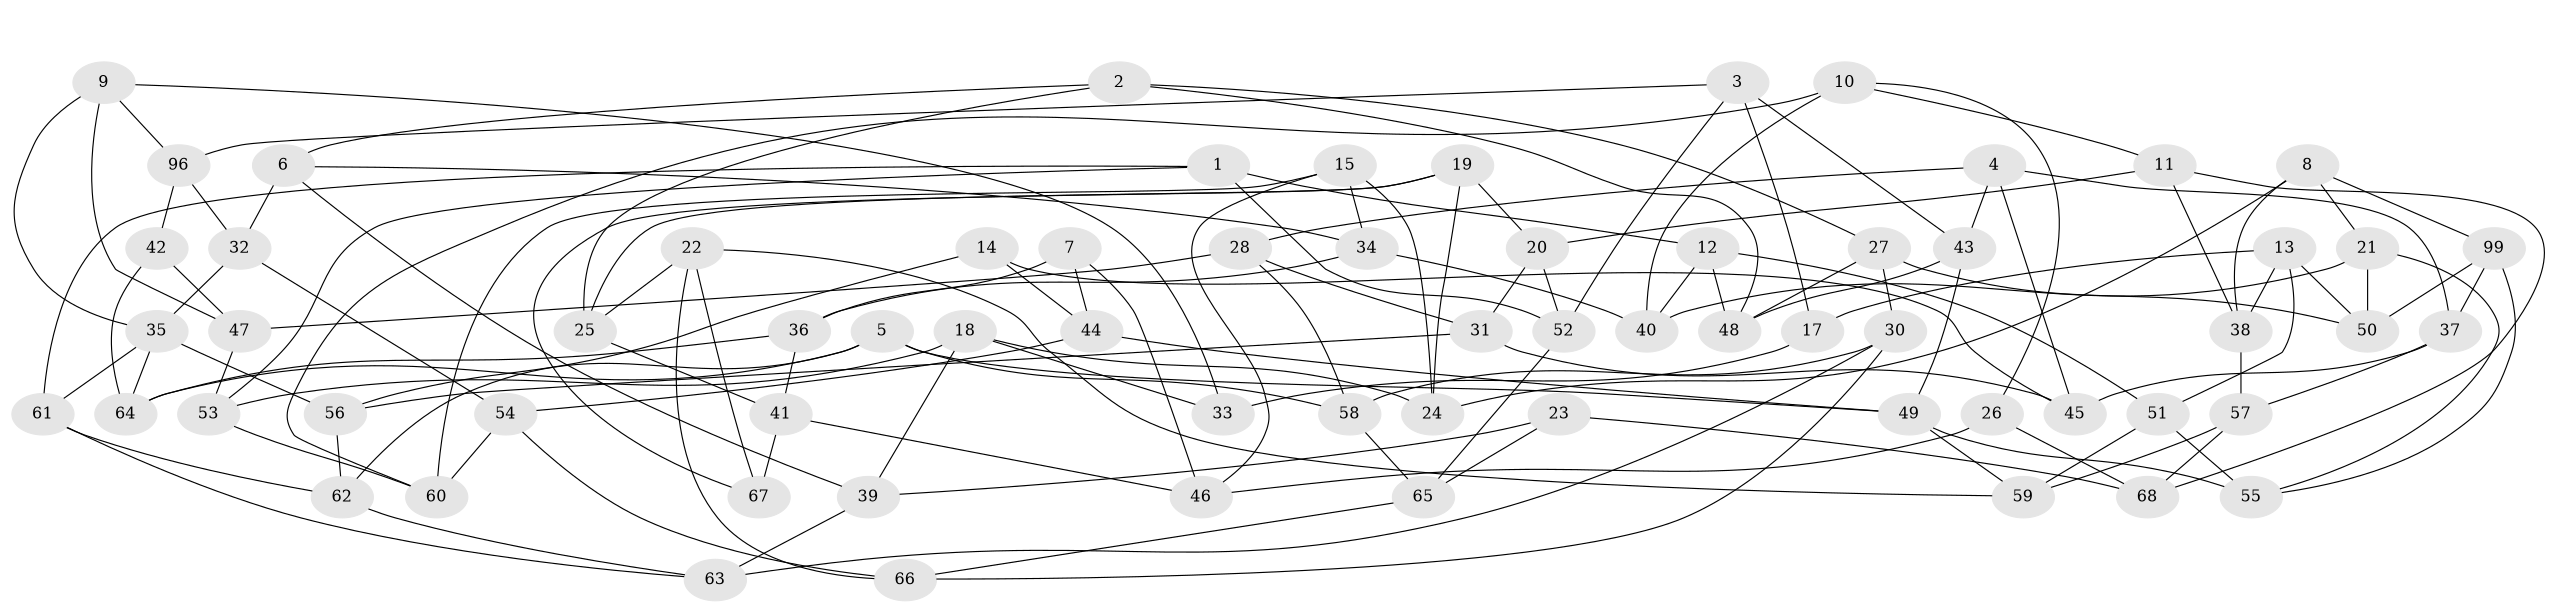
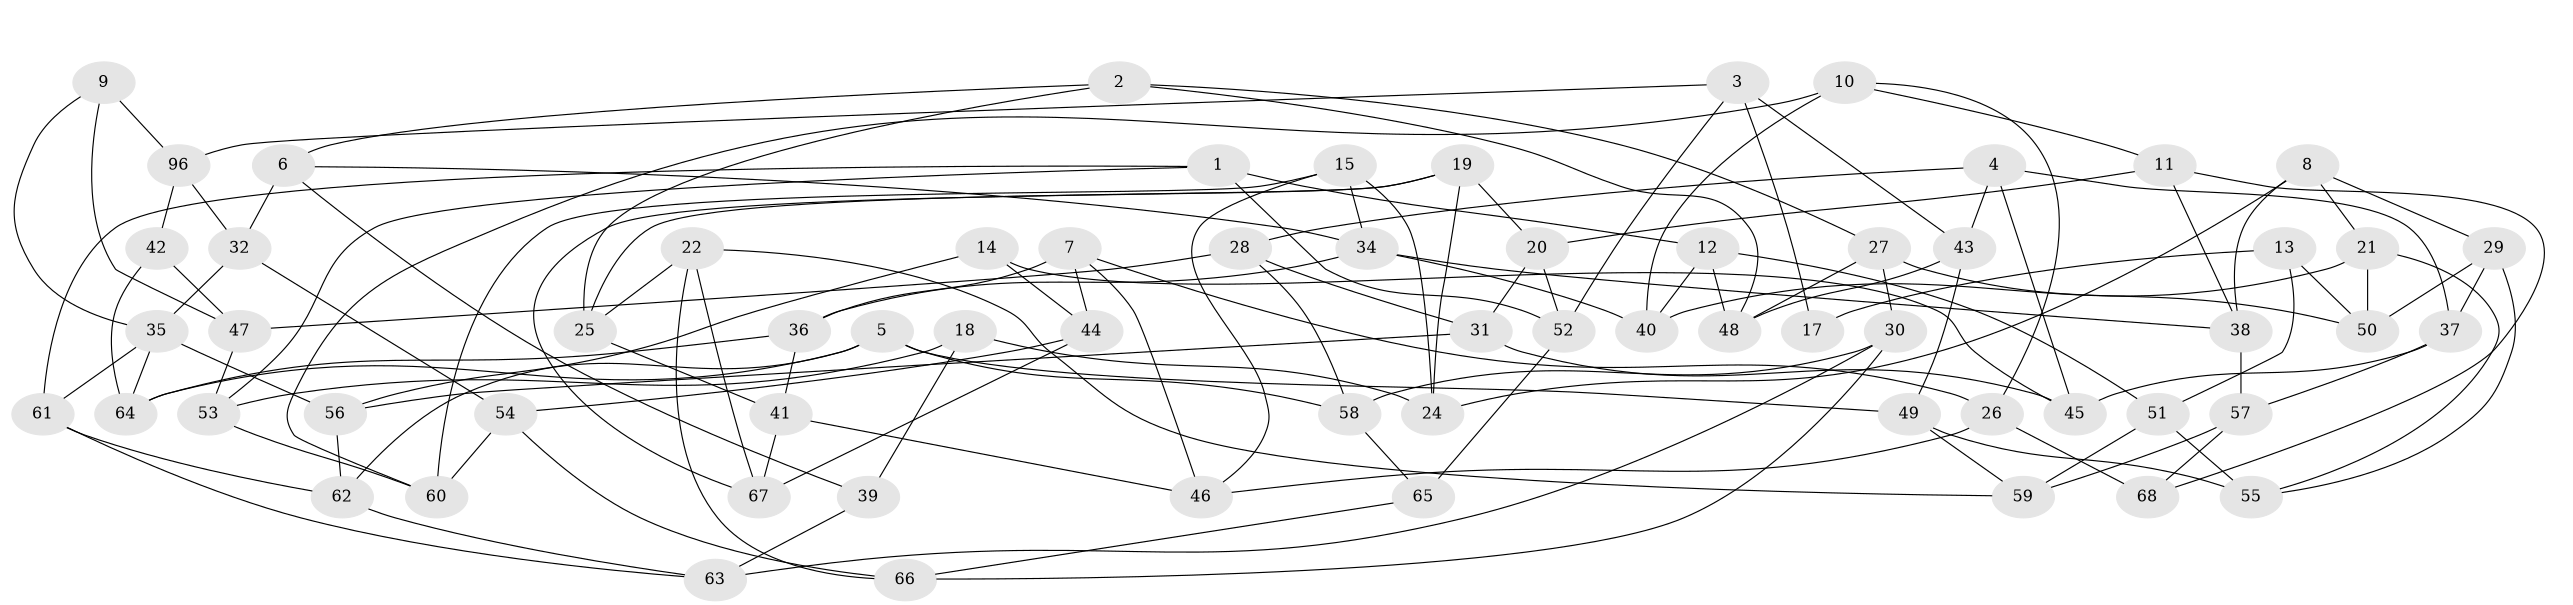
(2494, 248) -> (2494, 248)
(2263, 290) -> (1844, 300)
none -> (1528, 364)
(1405, 371) -> (926, 414)
(1223, 414) -> none
(1559, 414) -> none
